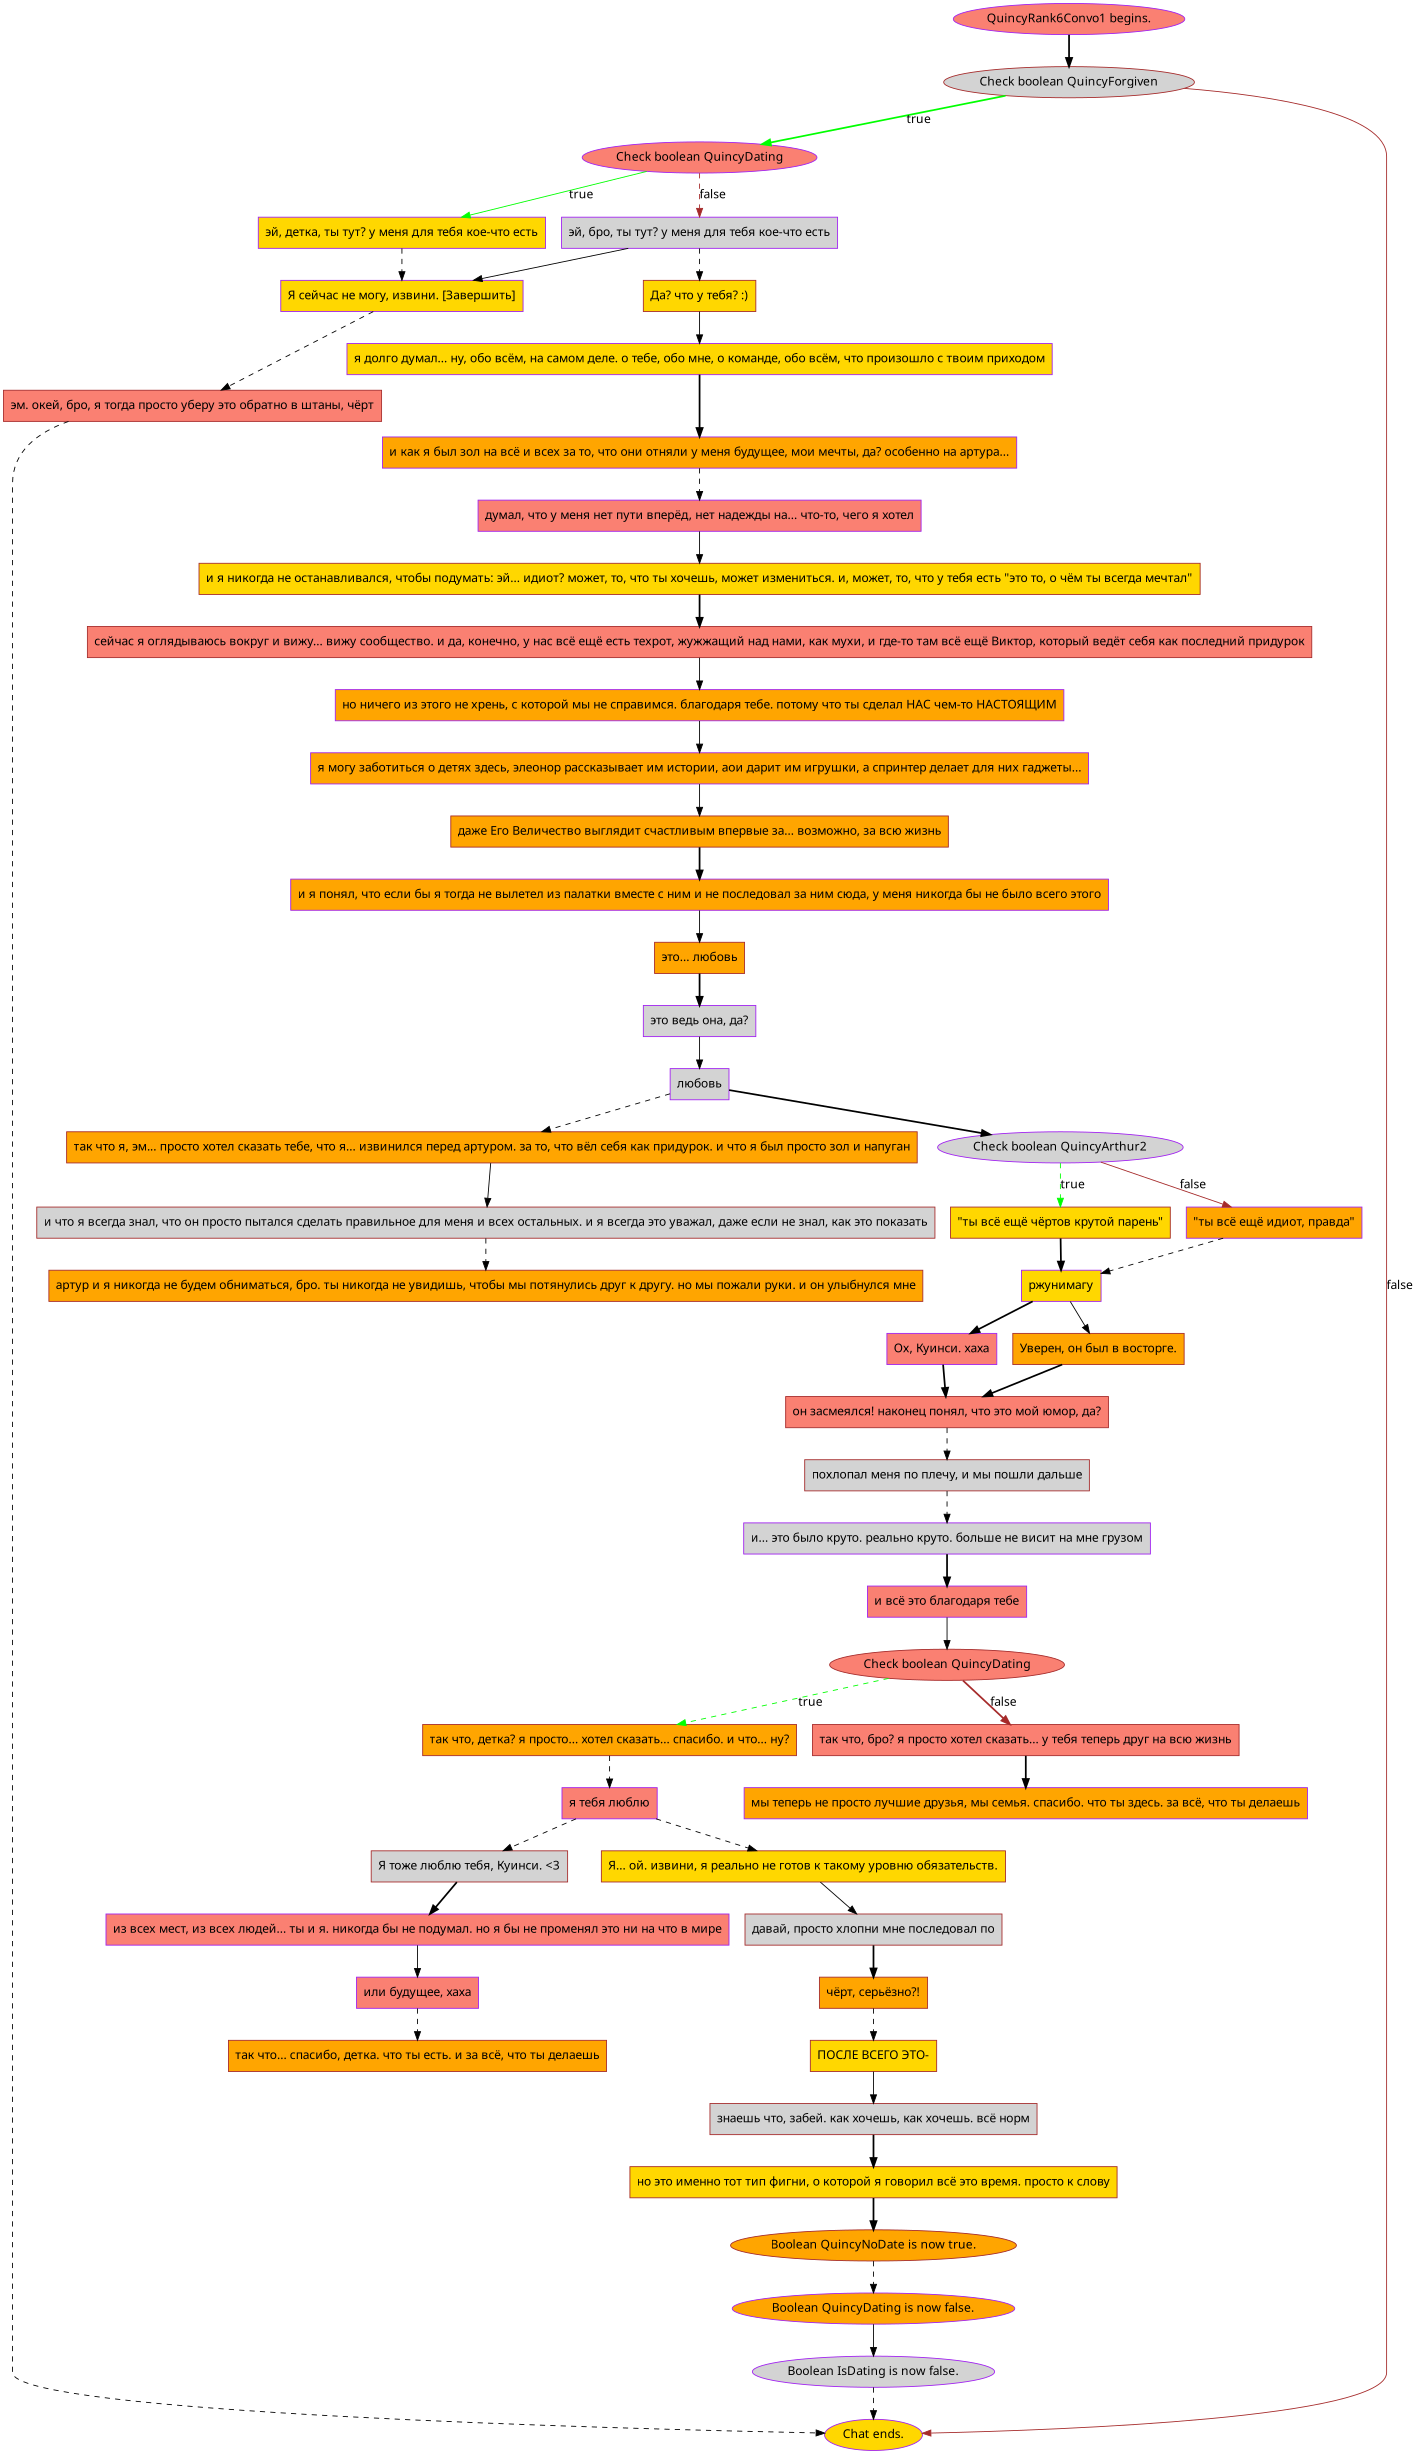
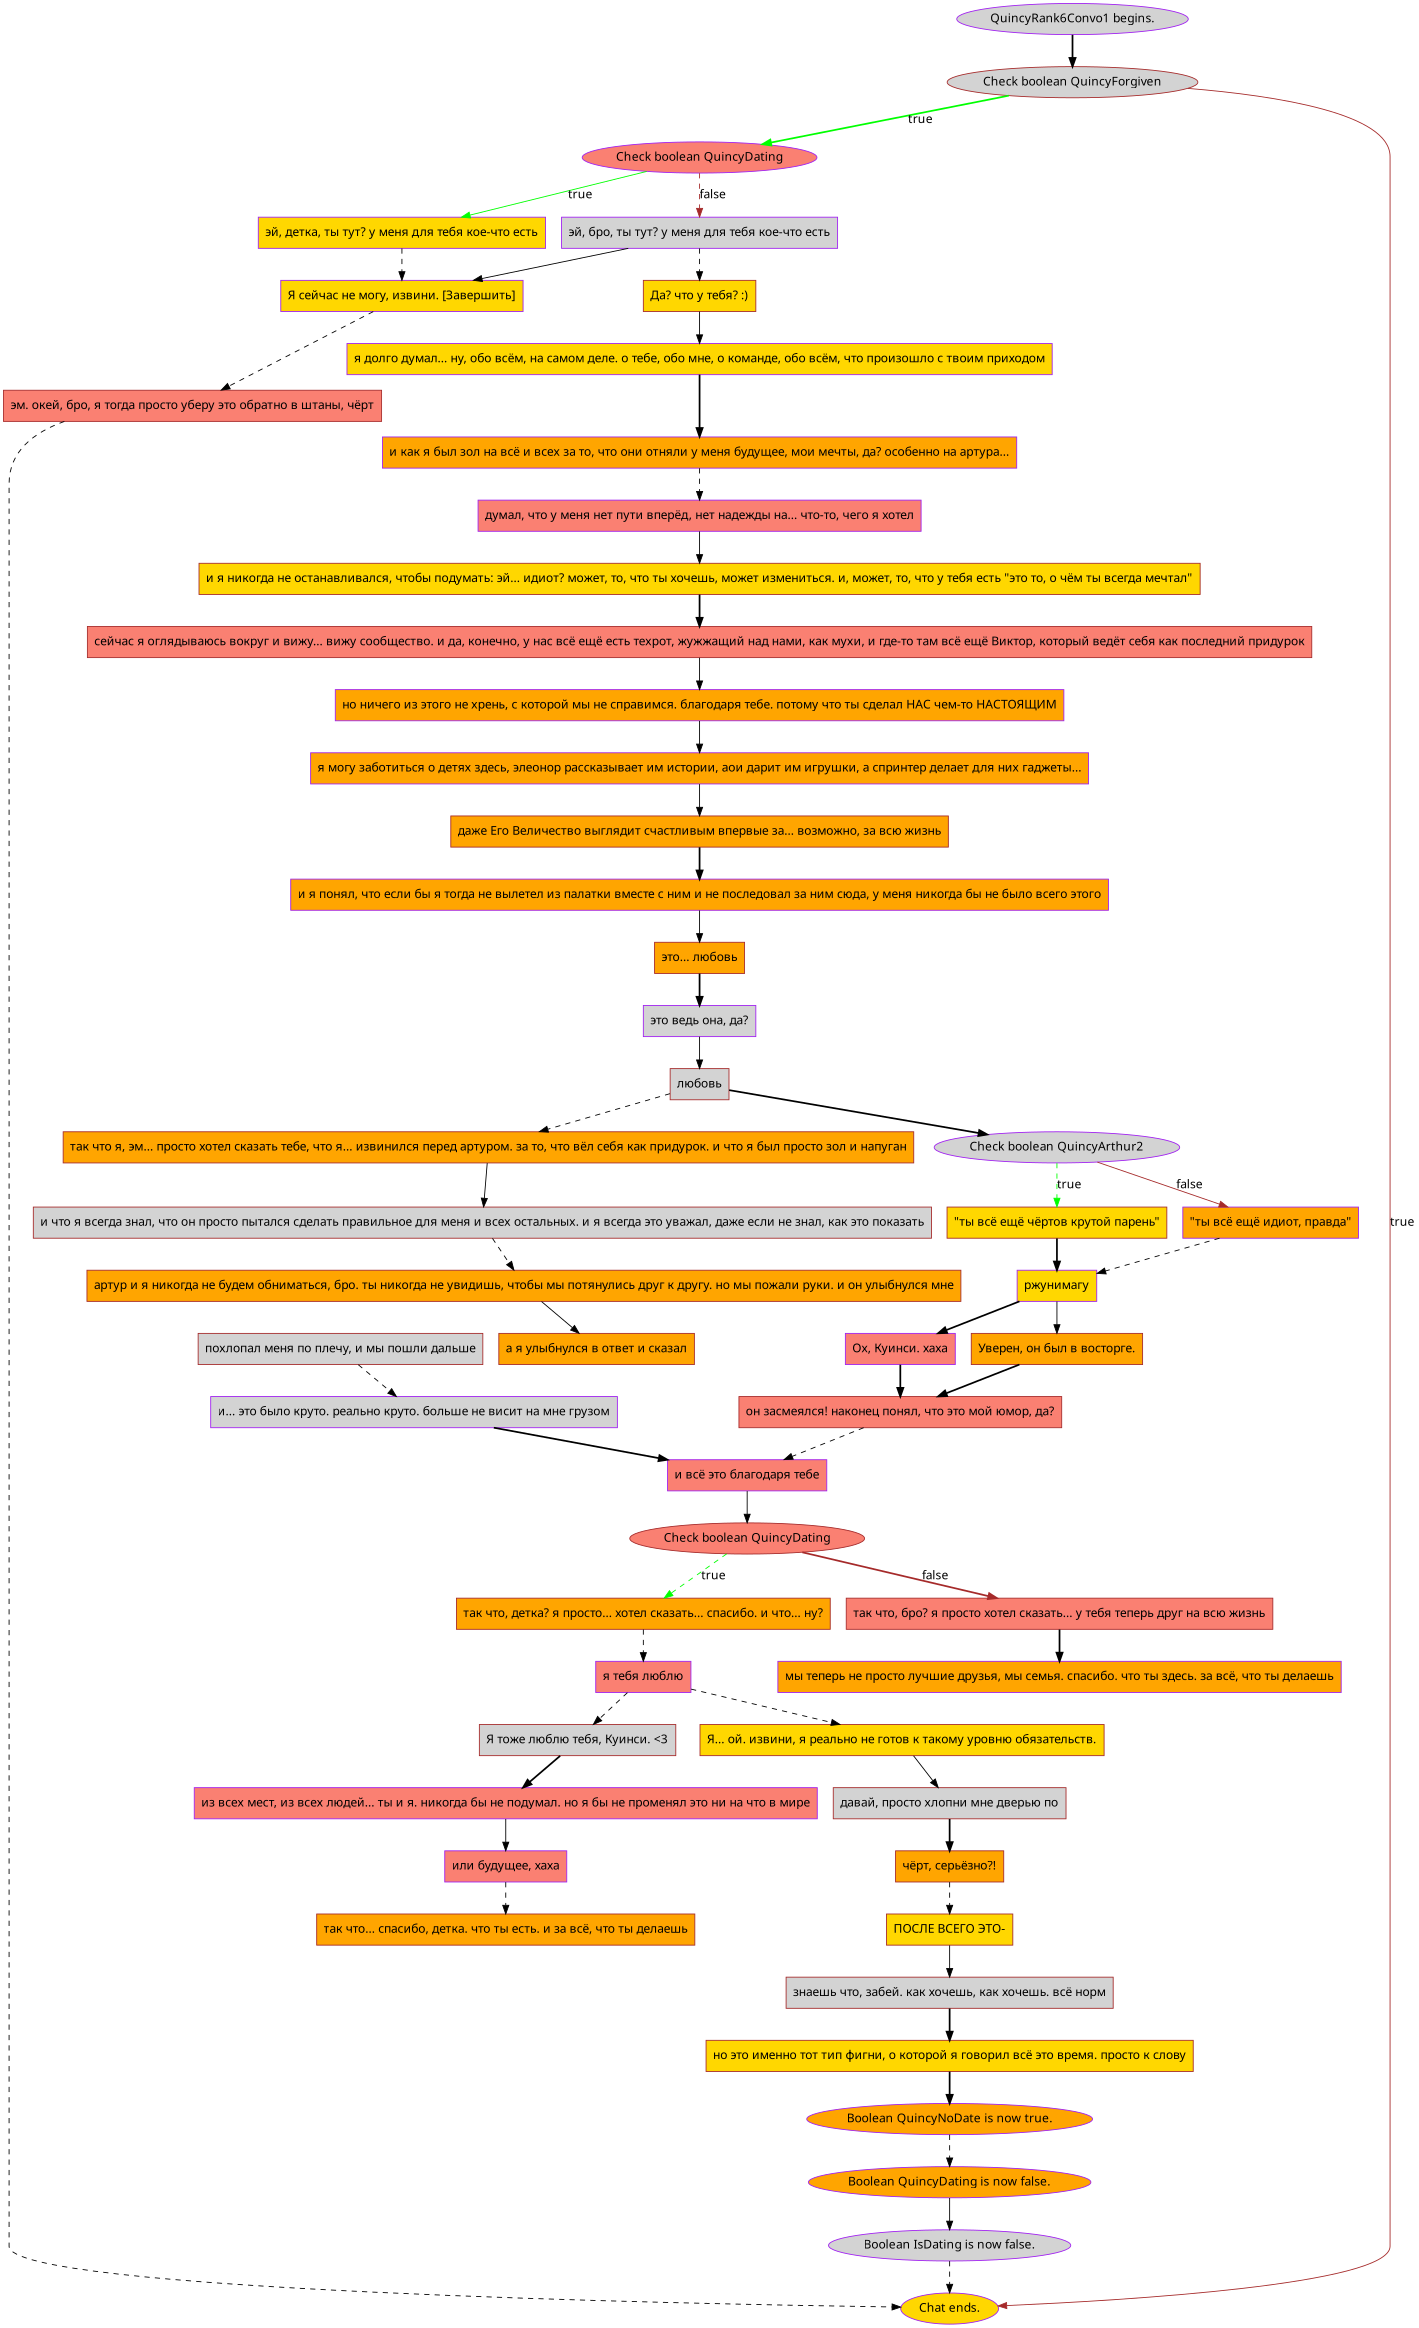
(1069, 19) -> (1073, 19)
(700, 1084) -> (700, 1084)
(1400, 1286) -> (1403, 1223)
none -> (597, 1349)
(947, 1439) -> (828, 1442)
(873, 1930) -> (950, 1803)
(873, 2245) -> (950, 2119)
